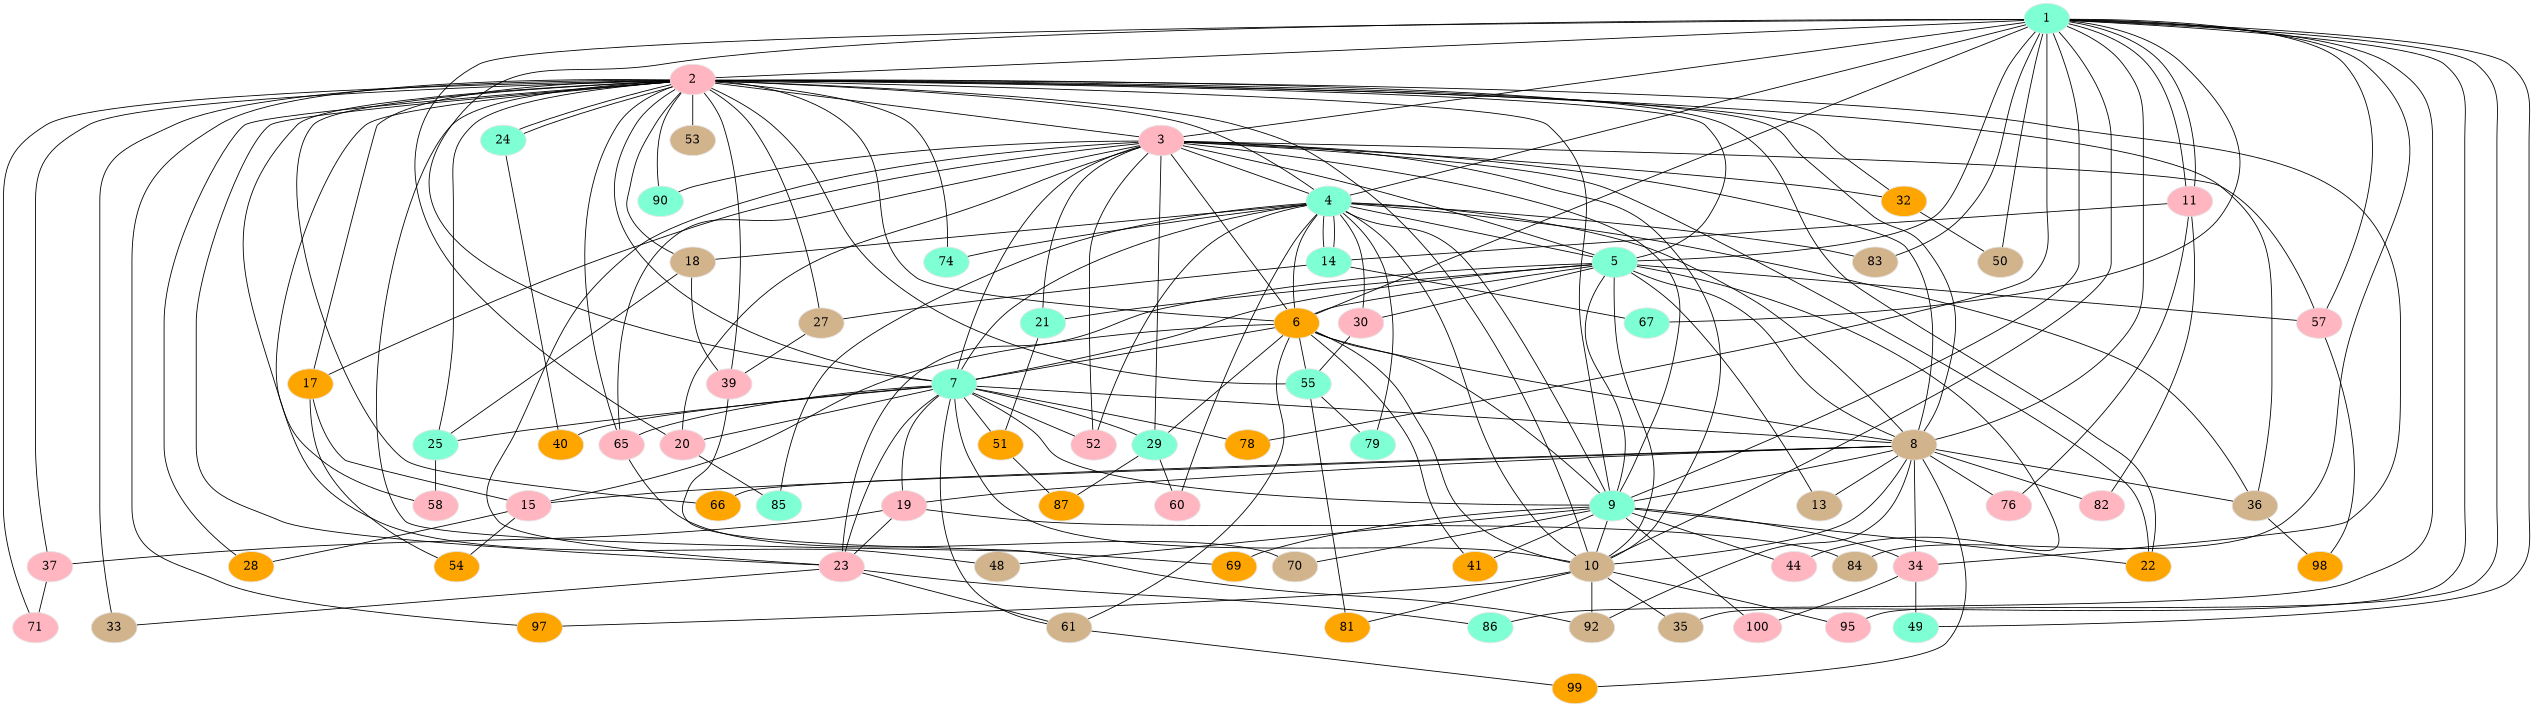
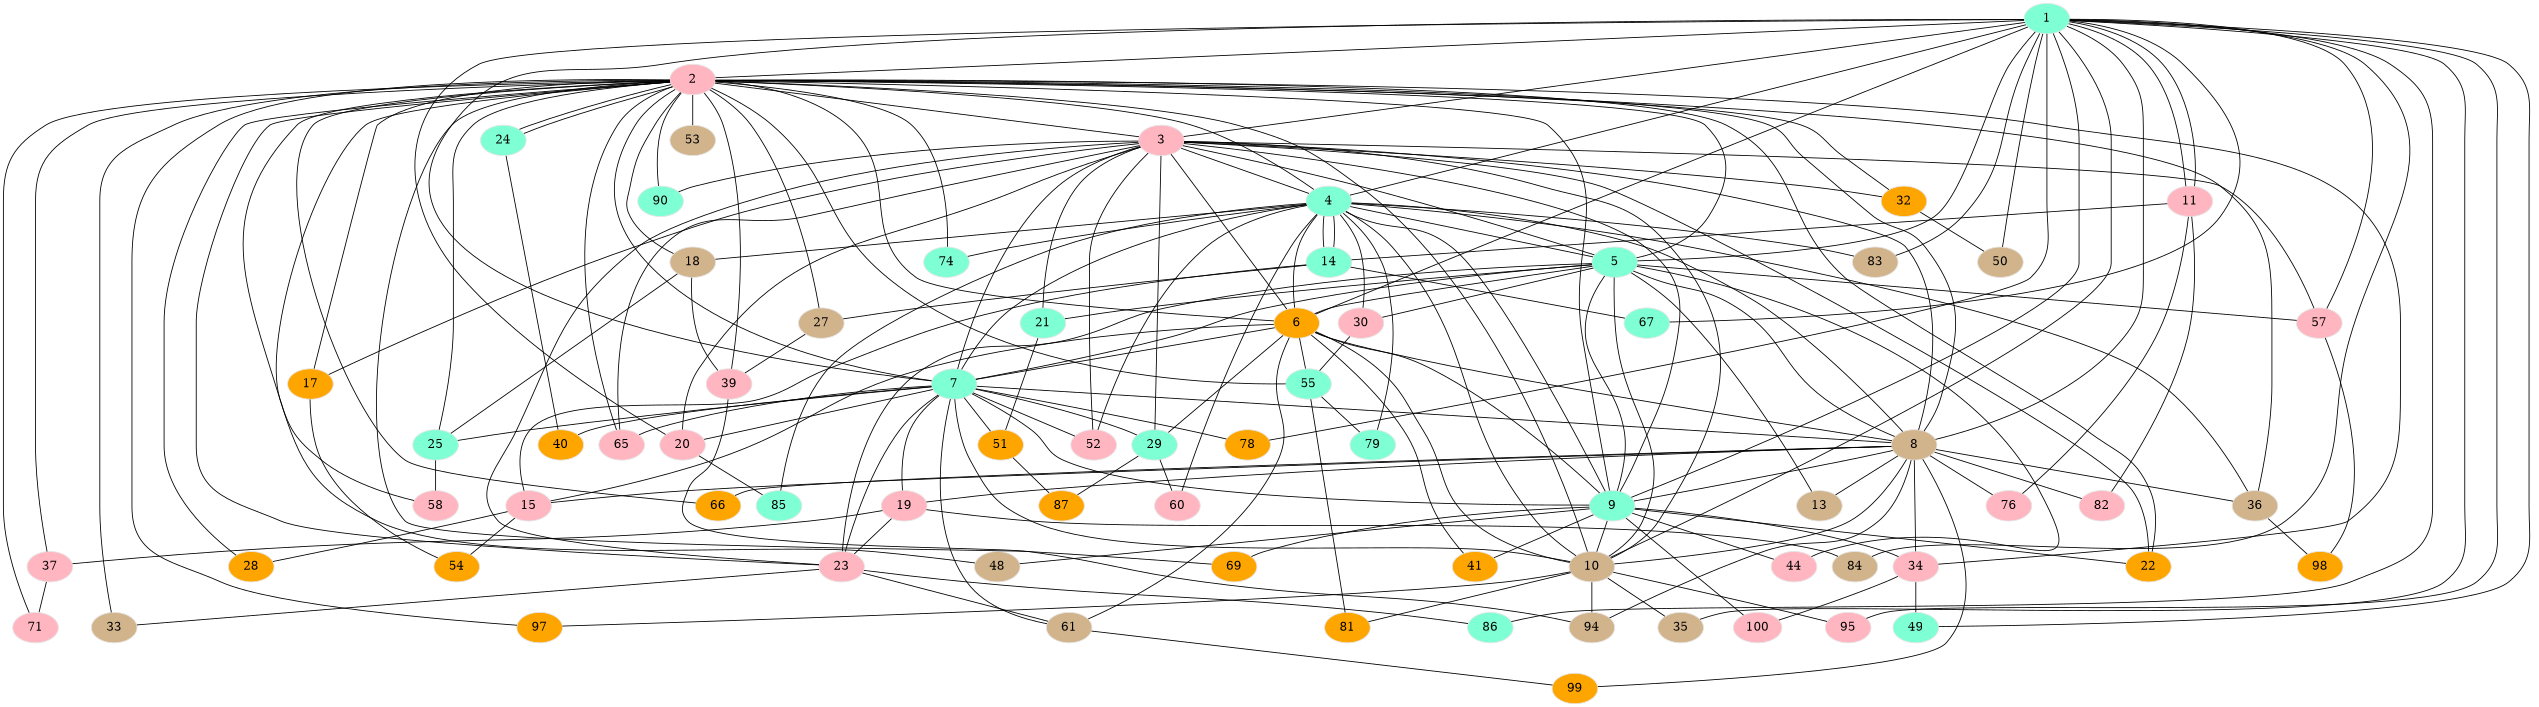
(392, 473) -> (883, 347)
(1295, 567) -> none
(1592, 628) -> (1592, 628)
